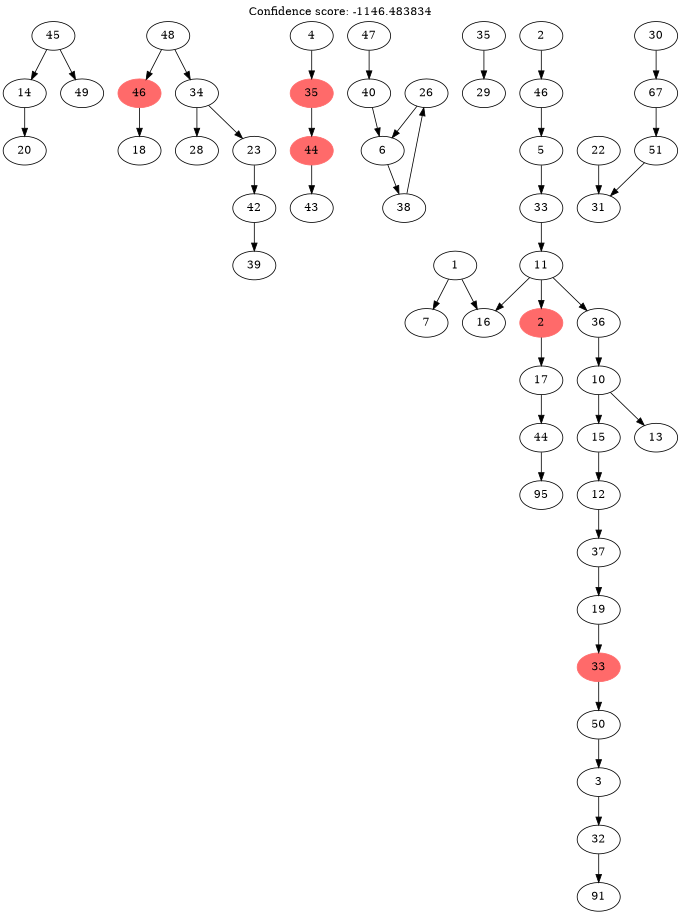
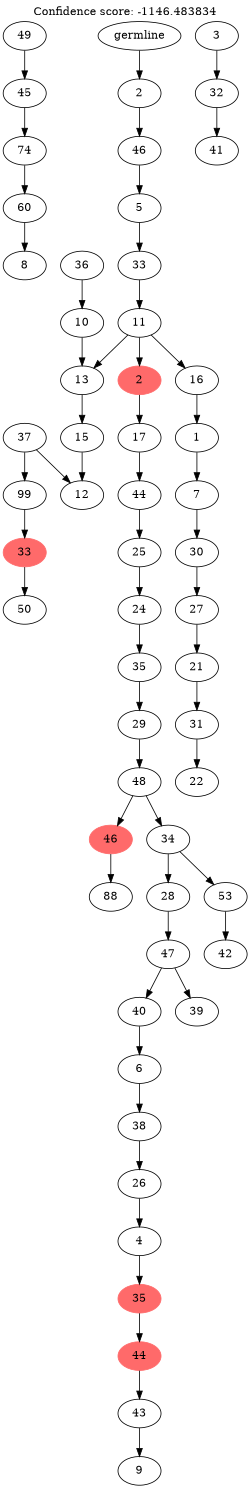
none -> (140, 36)
(66, 61) -> (25, 61)
(25, 93) -> (25, 151)
(656, 93) -> (197, 610)
(407, 119) -> (140, 1209)
(25, 151) -> (25, 208)
(140, 151) -> (111, 897)
(254, 151) -> (226, 897)
(656, 151) -> (197, 667)
(599, 175) -> (197, 749)
(254, 233) -> (181, 979)
none -> (25, 265)
(468, 291) -> (197, 405)
(567, 291) -> (114, 349)
(599, 405) -> (82, 405)
(541, 495) -> (140, 552)
none -> (197, 520)
(599, 520) -> (50, 464)
none -> (140, 610)
(599, 610) -> (25, 495)
none -> (140, 749)
(599, 749) -> none
(599, 897) -> (217, 151)
none -> (168, 922)
none -> (140, 1471)
